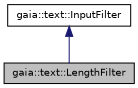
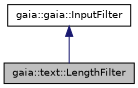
(69, 15) -> (69, 15)
